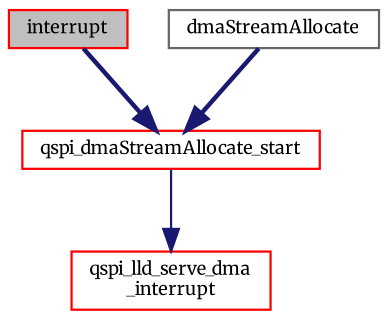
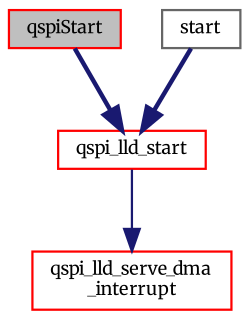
(68, 29) -> (65, 29)
(274, 29) -> (201, 29)
(171, 150) -> (132, 150)
